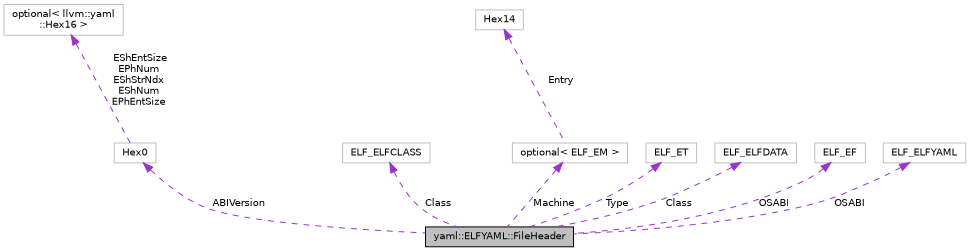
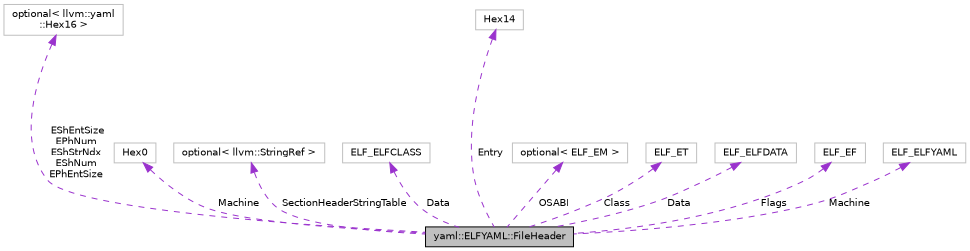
(537, 91) -> (472, 134)
(103, 94) -> (163, 210)
none -> (249, 153)
(237, 204) -> (237, 204)
(437, 204) -> (437, 204)
(553, 204) -> (553, 204)
(616, 204) -> (616, 204)
(678, 204) -> (678, 204)
(773, 204) -> (773, 204)
(848, 204) -> (848, 204)
